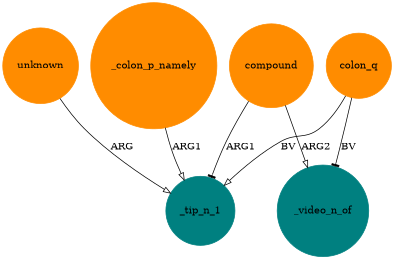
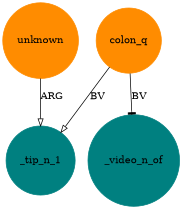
(154, 66) -> none
(271, 66) -> none
